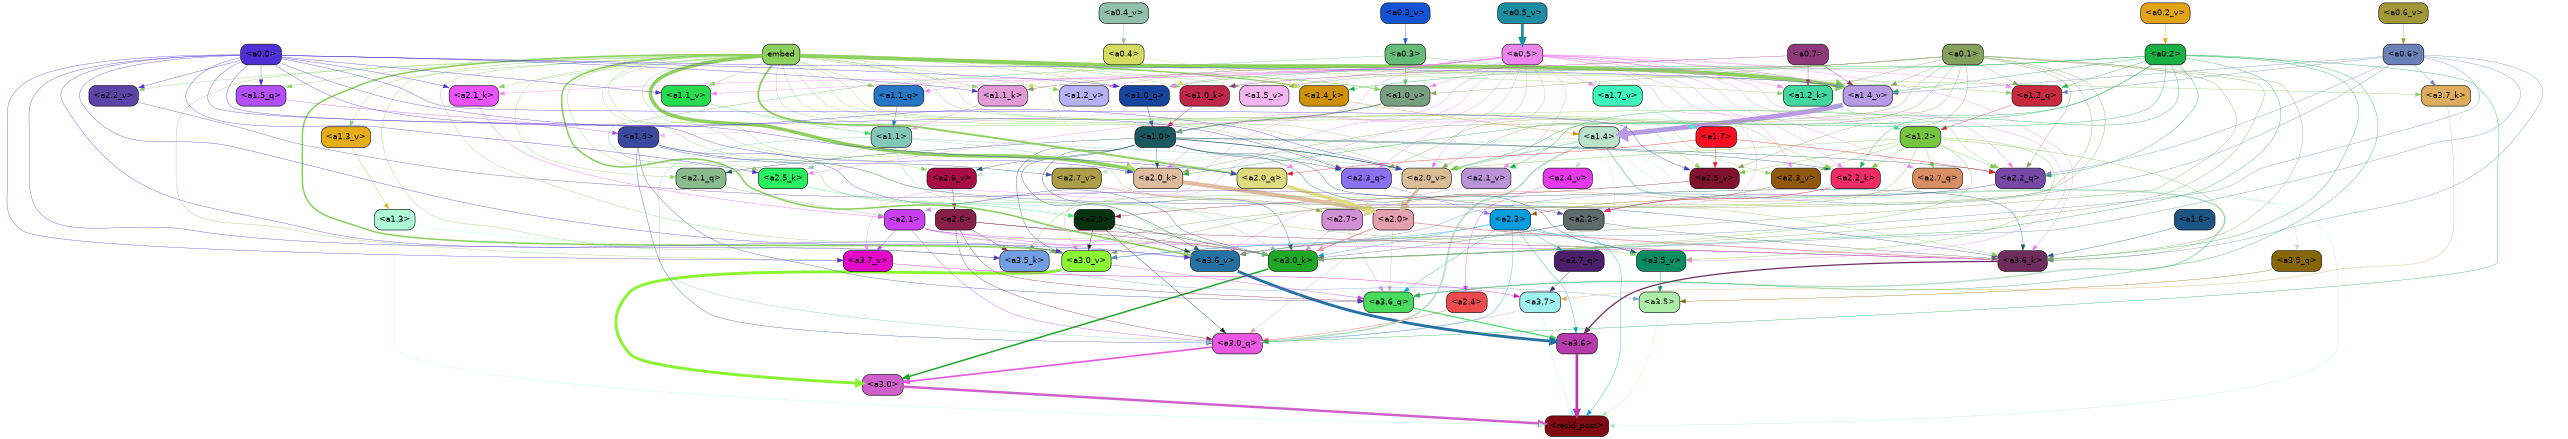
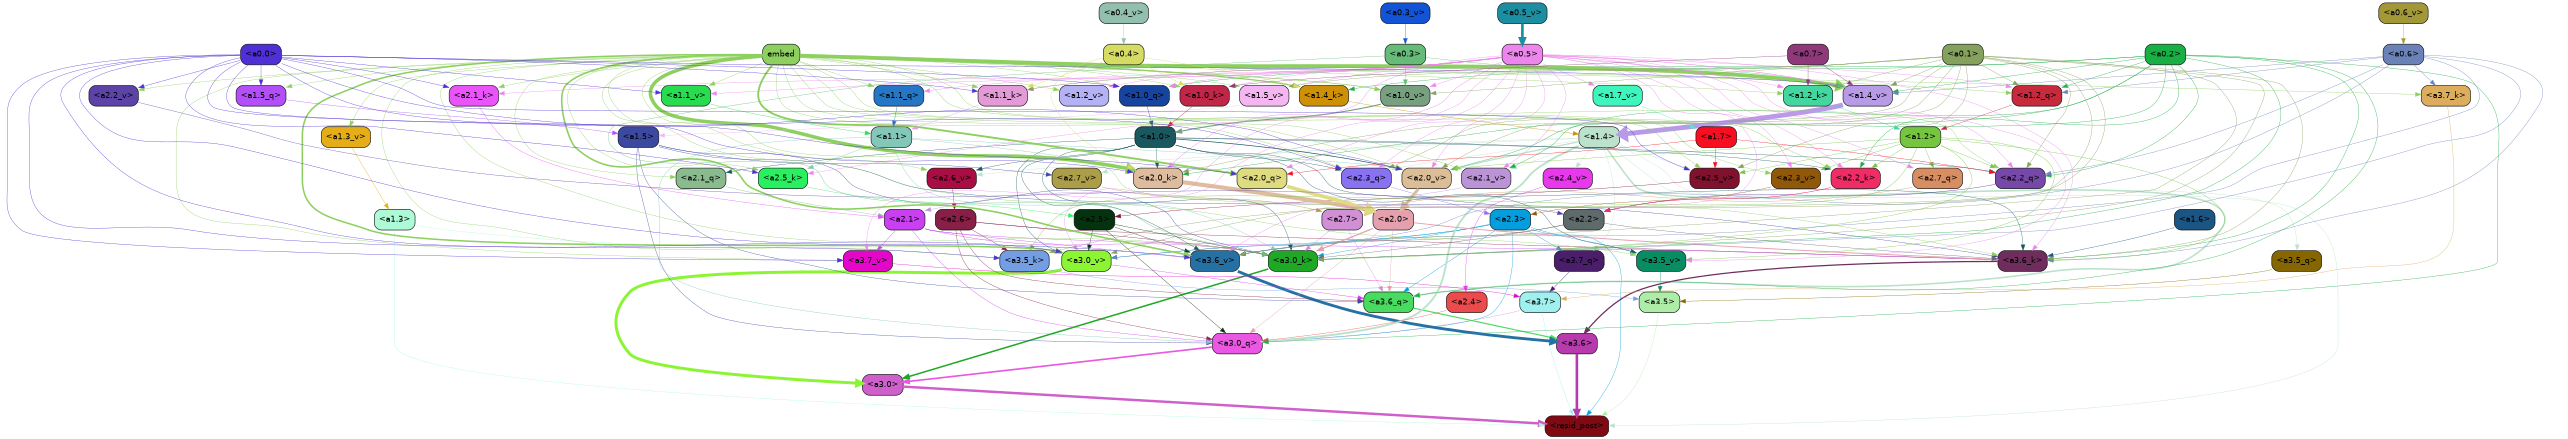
(2165, 13) -> none
(1553, 276) -> (1368, 240)
